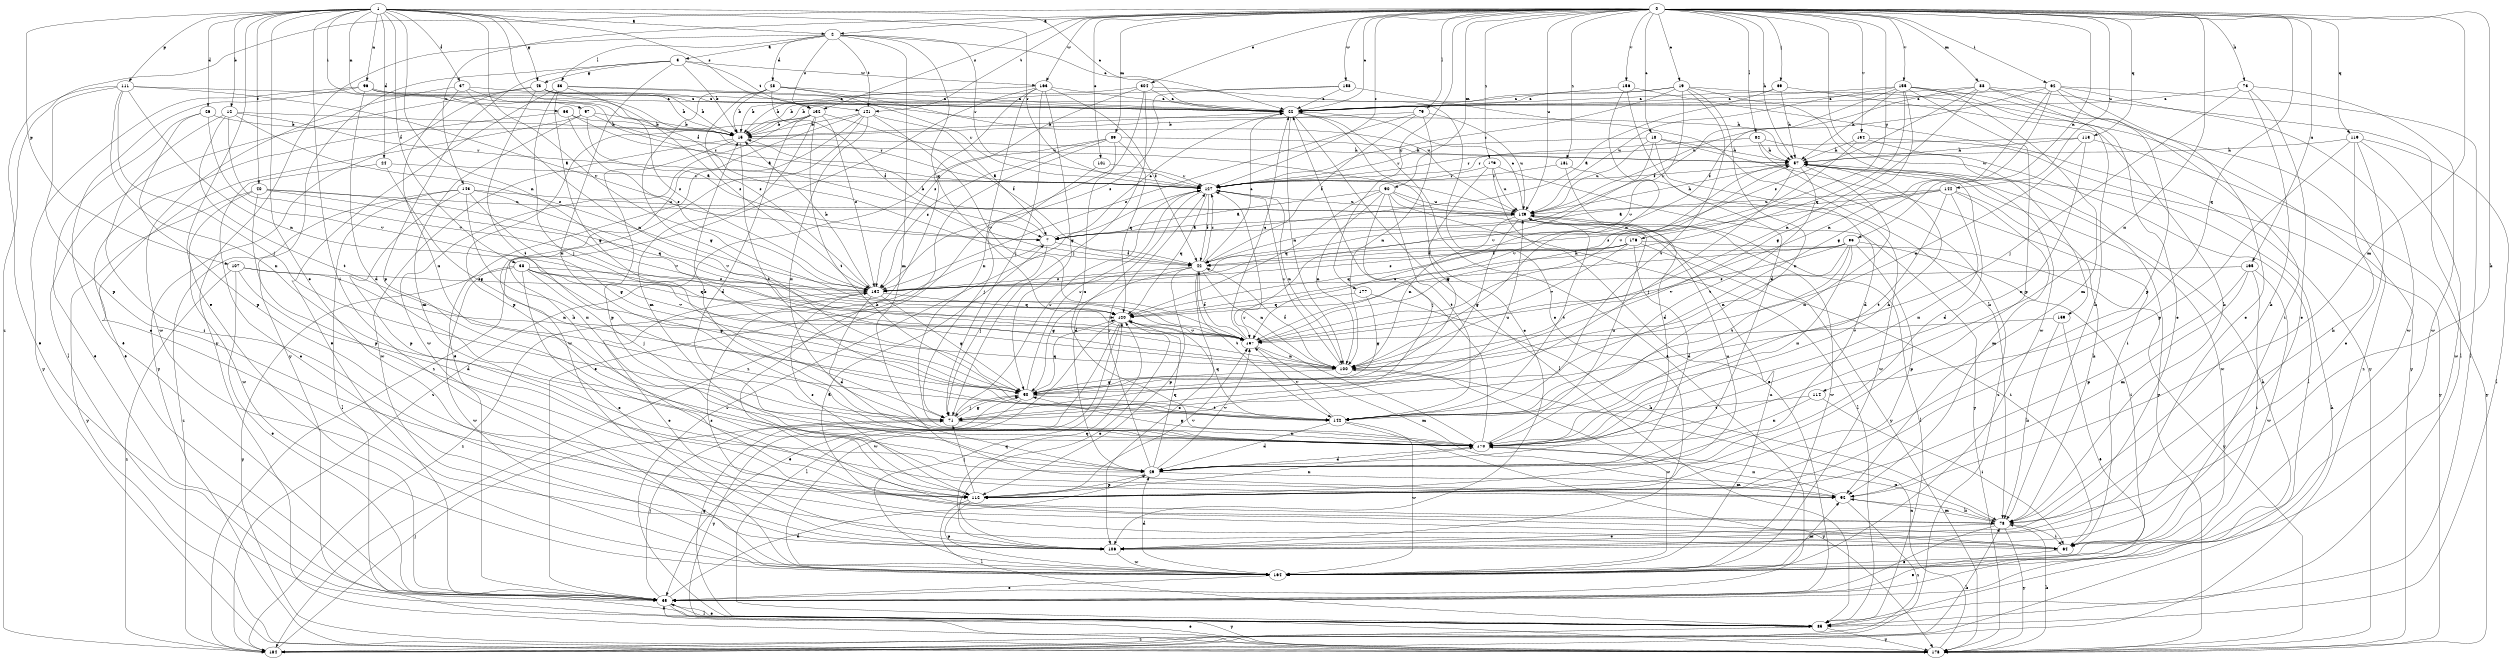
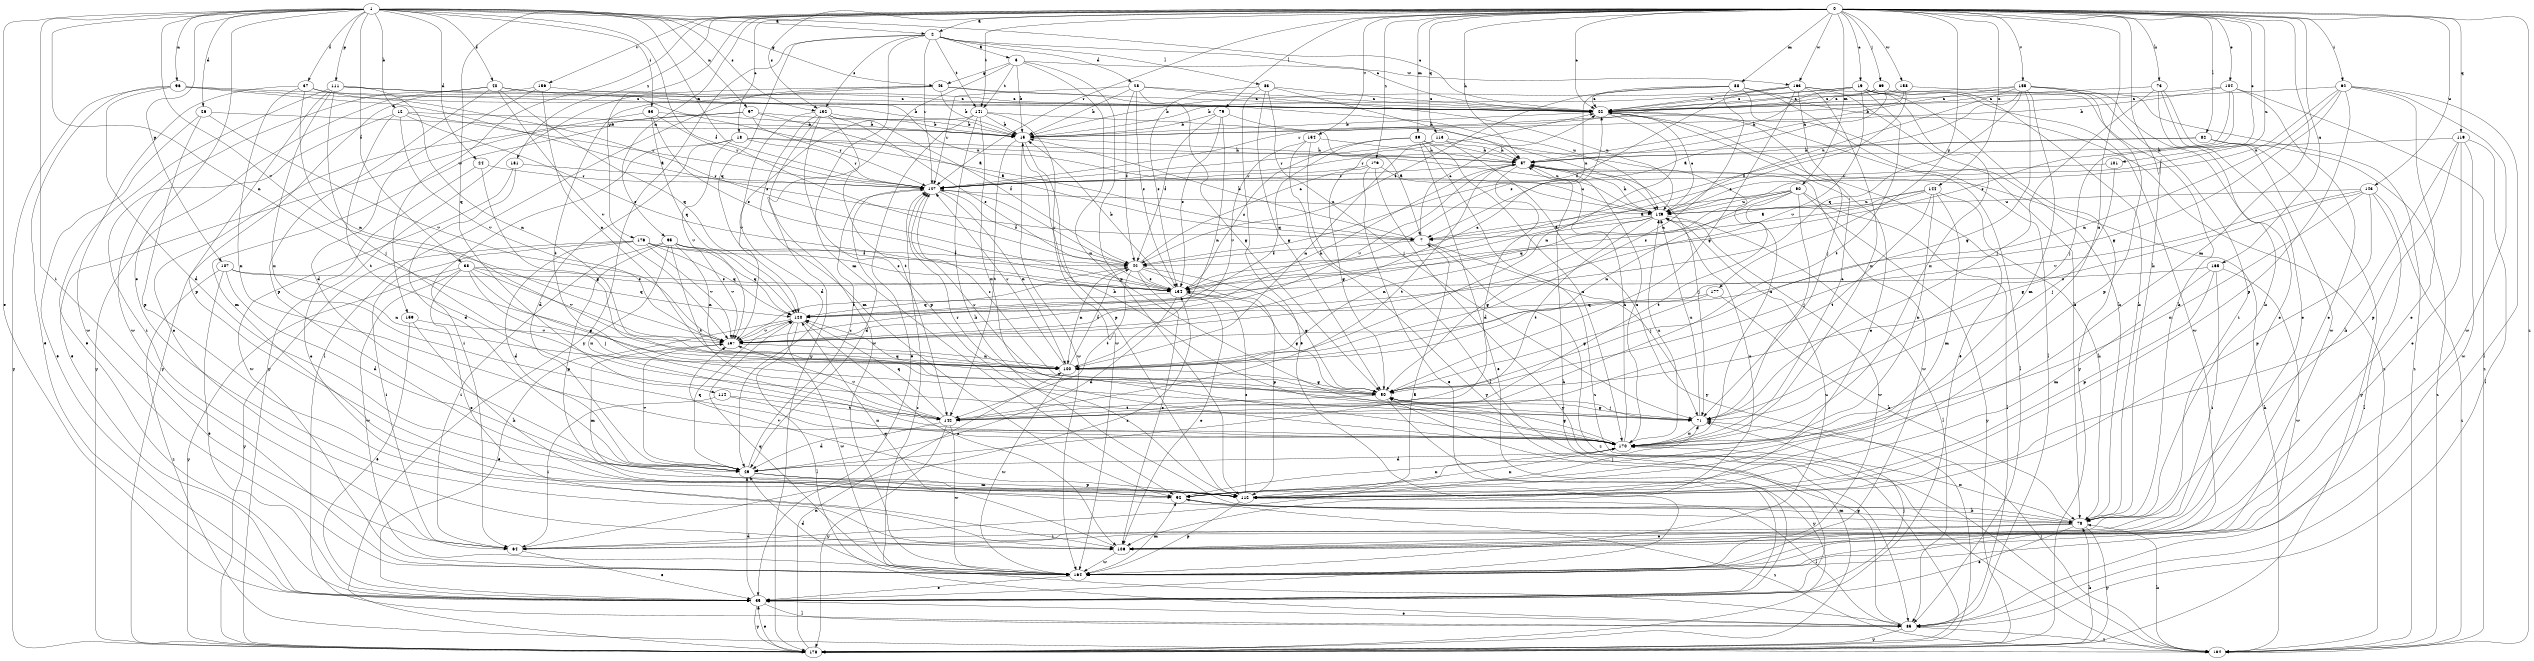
(1145, 86) -> (2229, 86)
none -> (910, 97)
(1175, 257) -> (695, 234)
